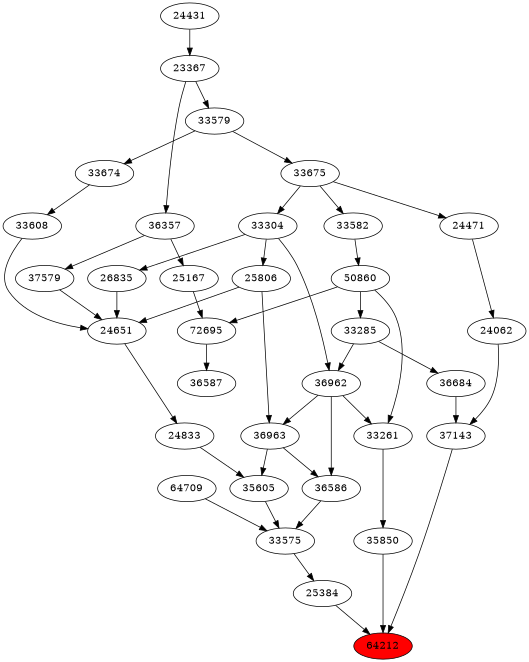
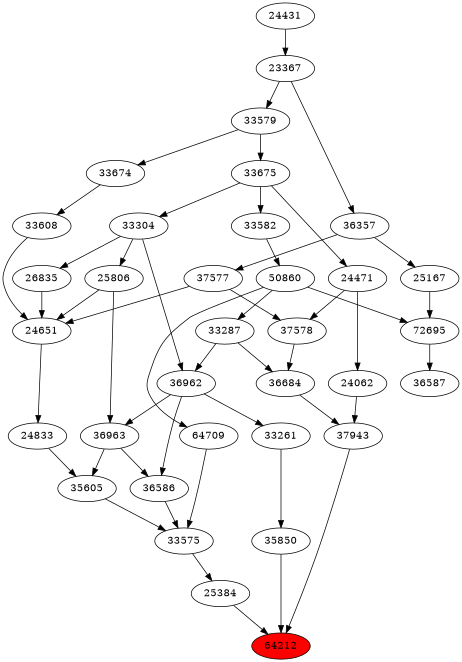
(45, 279) -> (213, 279)
none -> (297, 331)
(360, 331) -> (225, 331)
(402, 346) -> (165, 340)
(456, 436) -> (353, 436)
